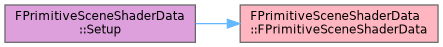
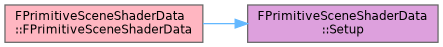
(211, 24) -> (219, 24)
